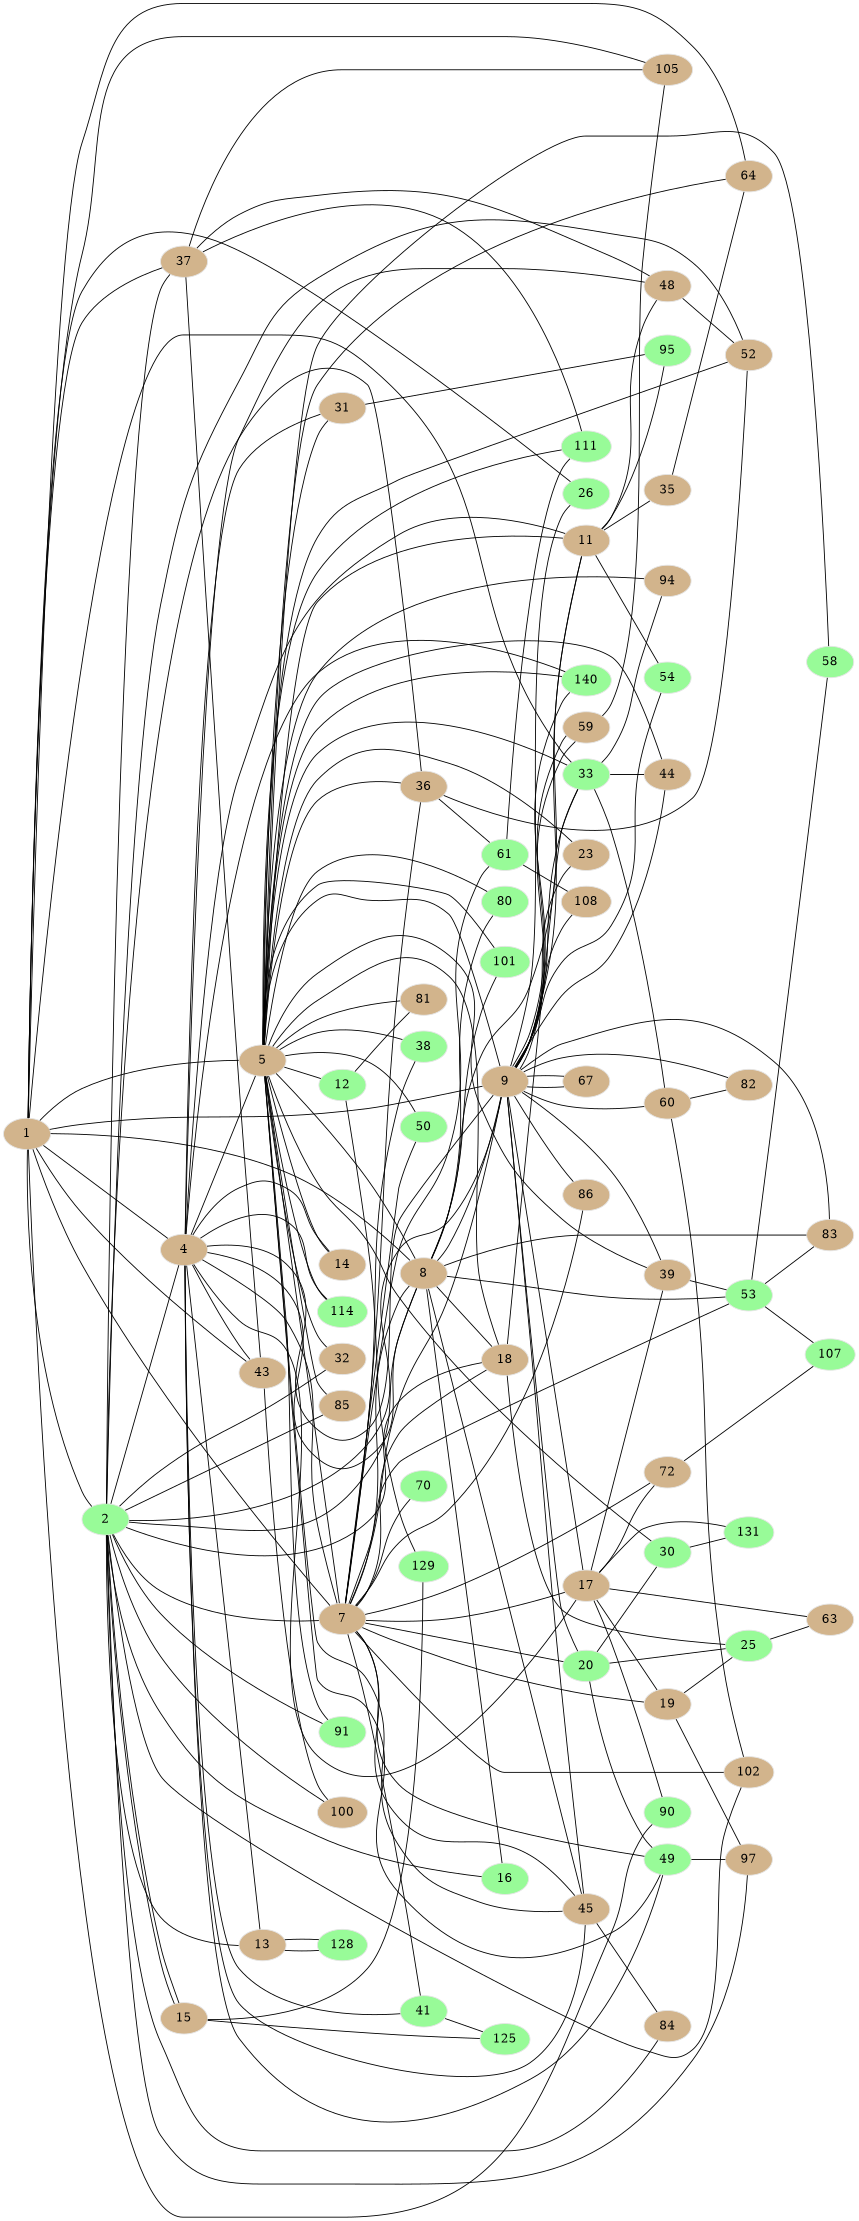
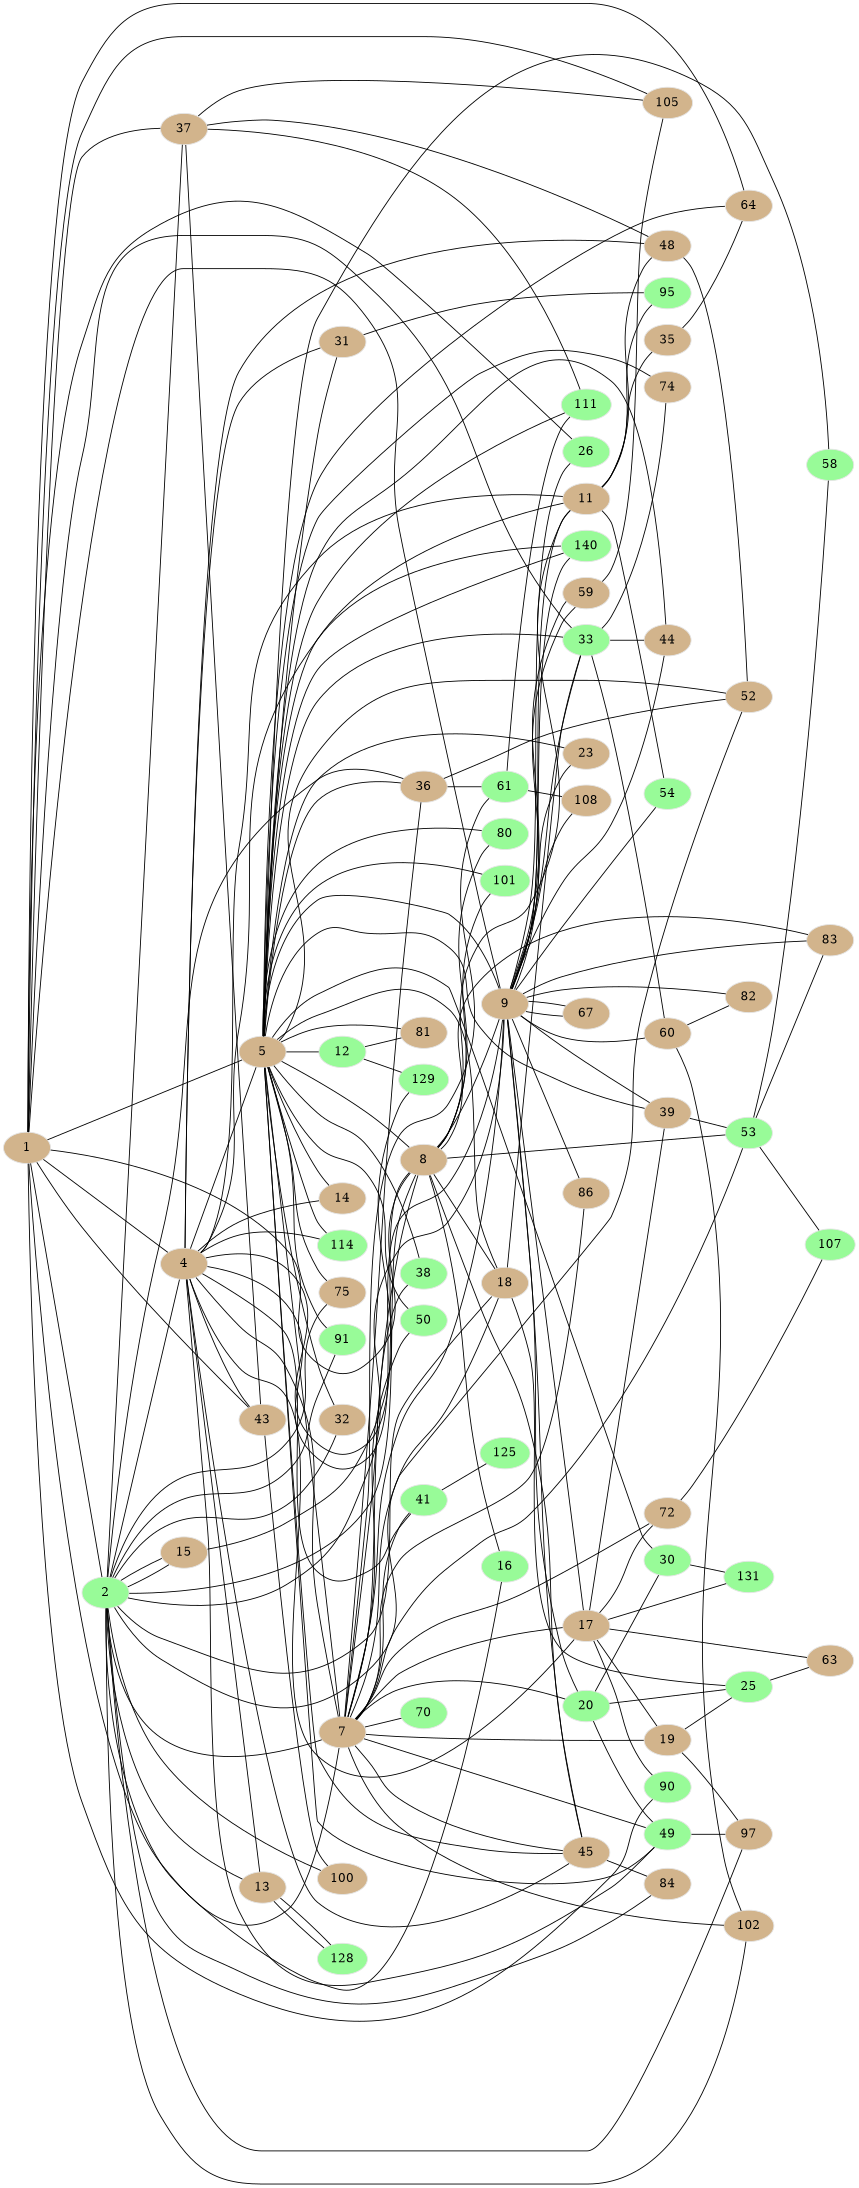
(668, 581) -> (668, 387)
(342, 1406) -> (342, 1293)
(344, 2031) -> none
